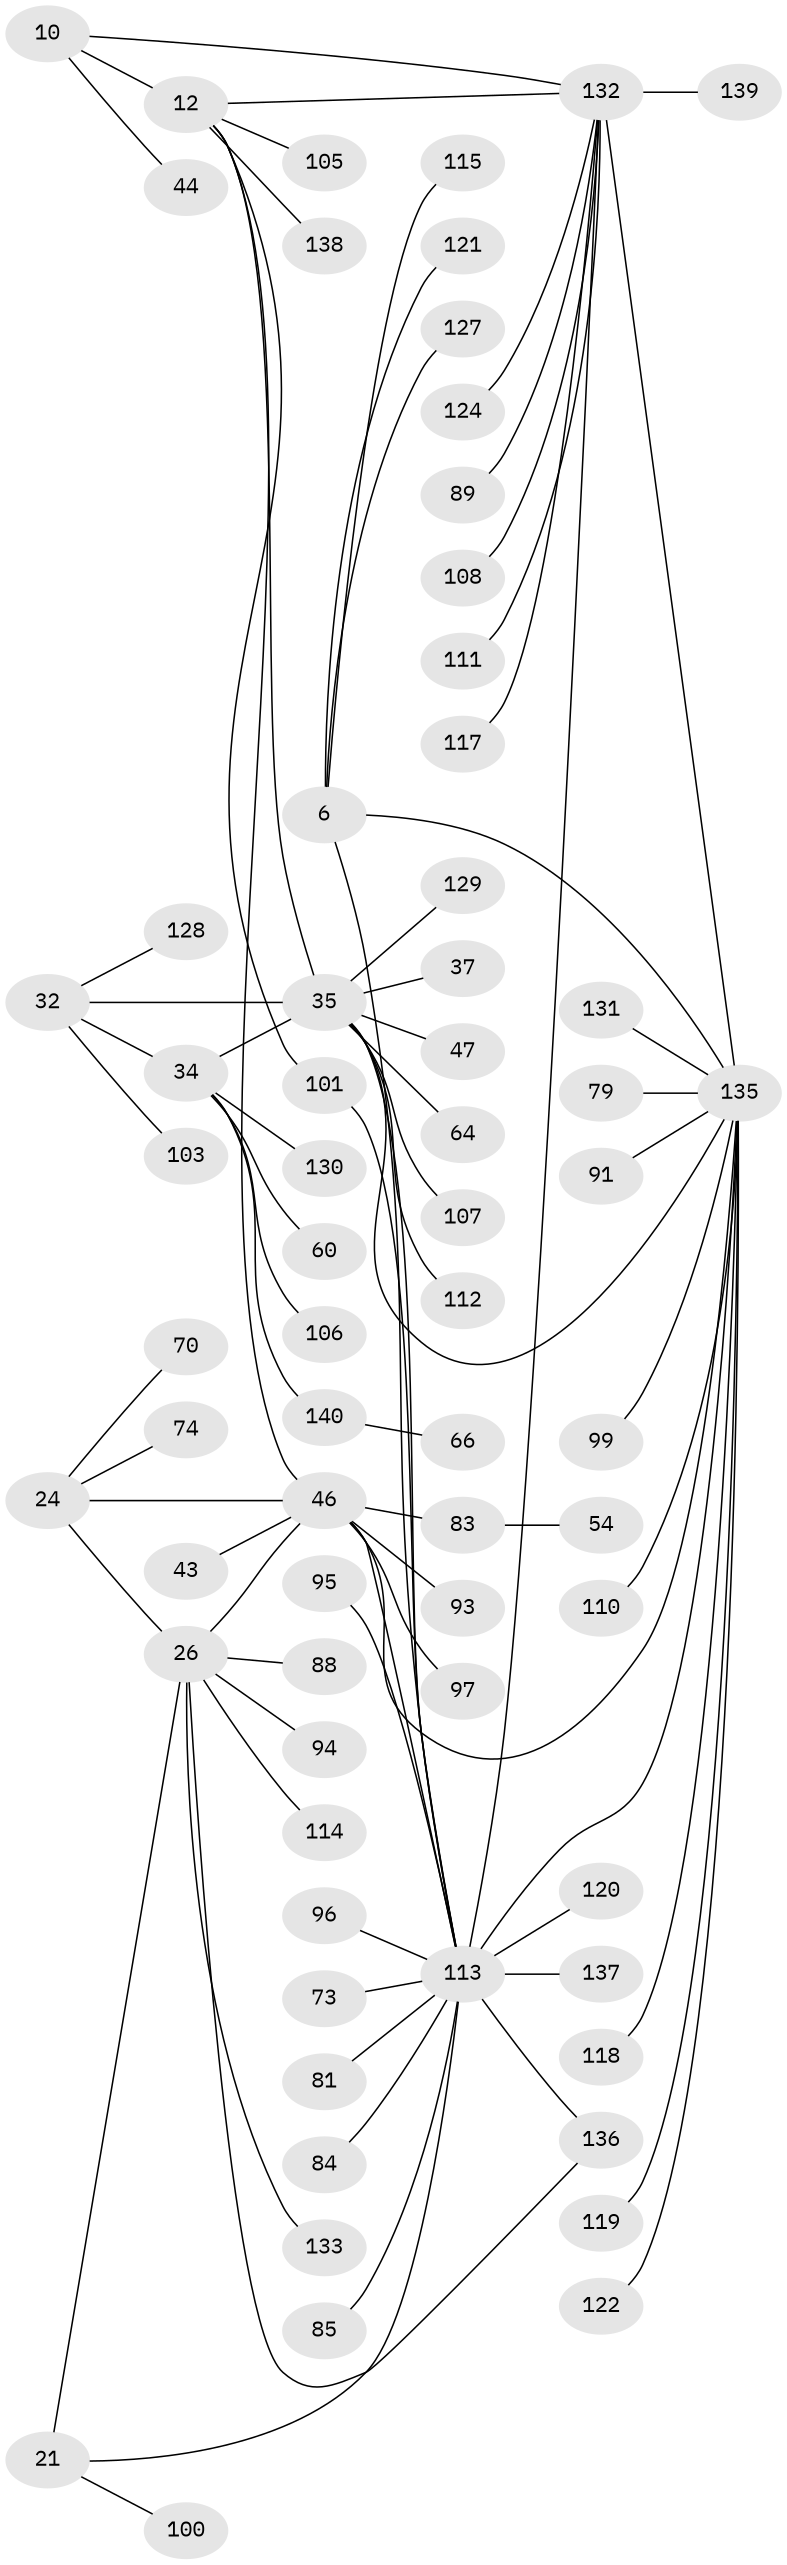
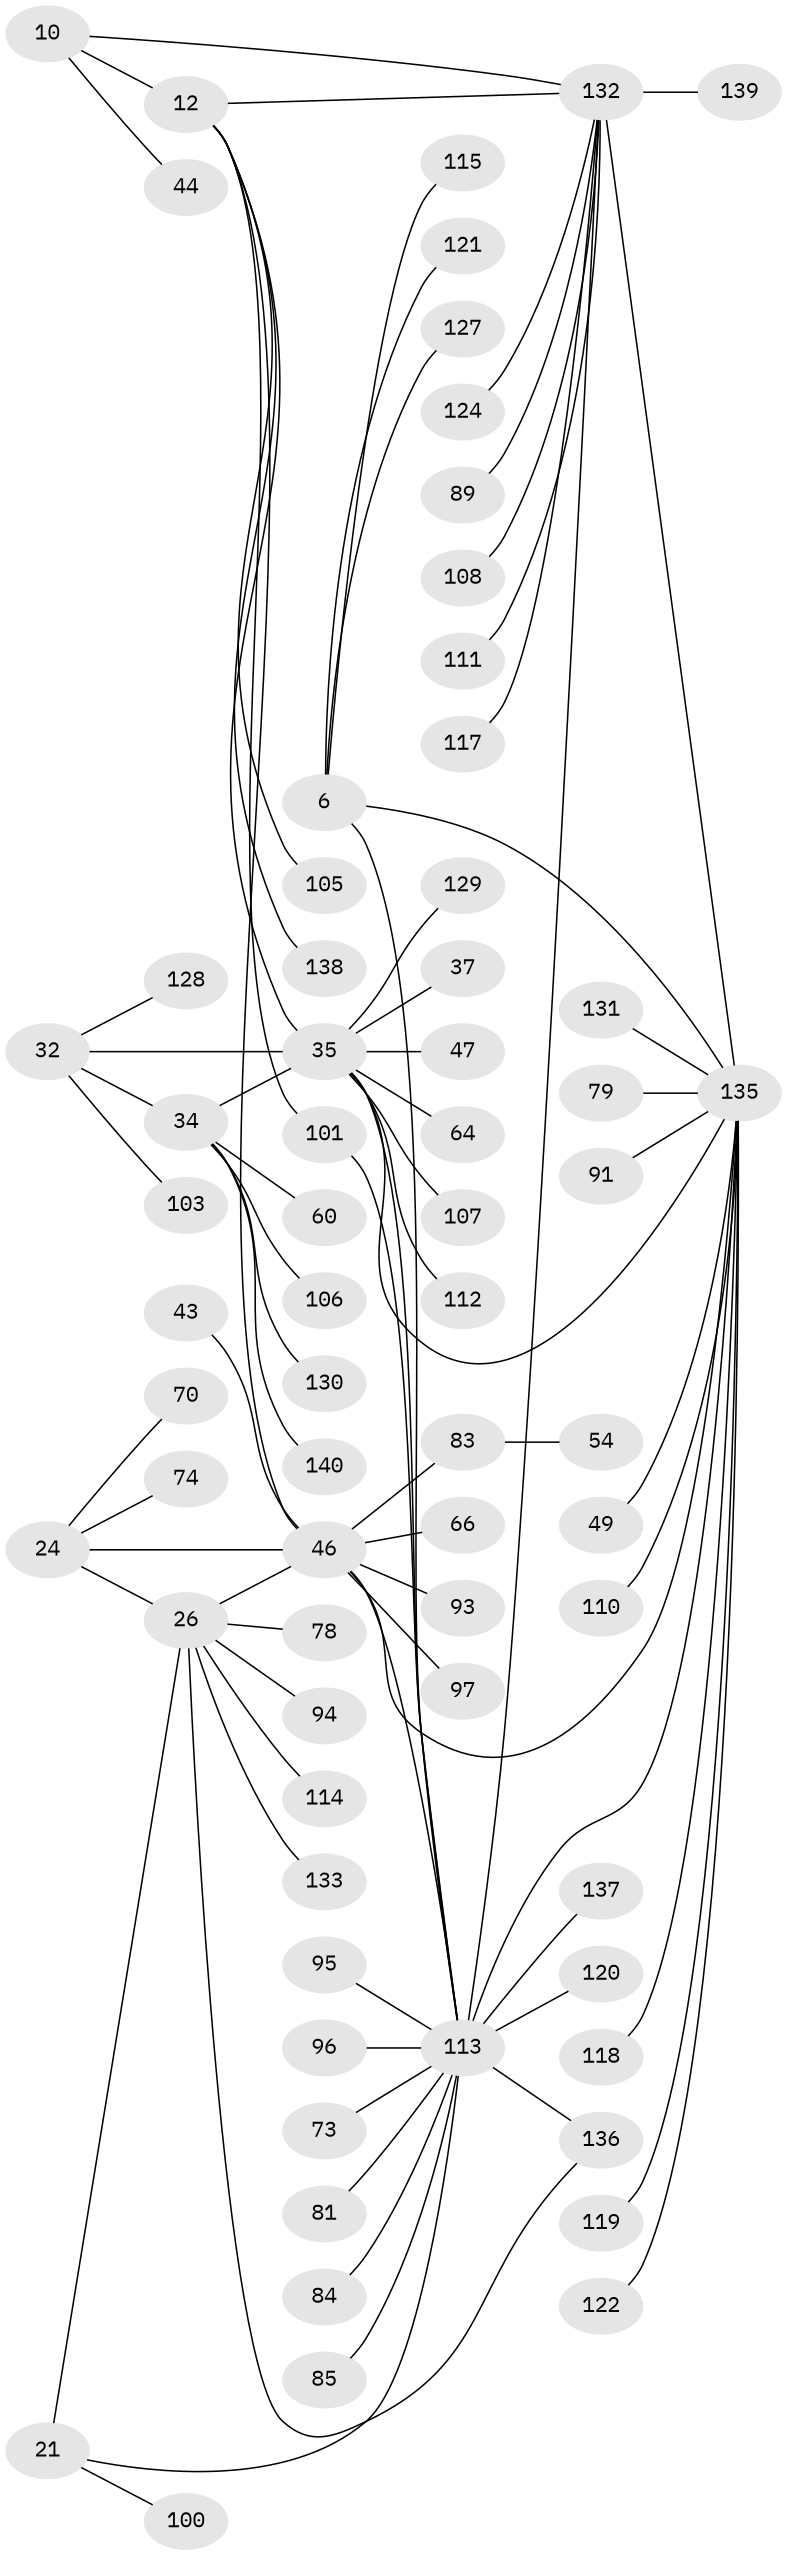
(391, 1429) -> (394, 1537)
(601, 1442) -> (601, 1525)
(324, 1667) -> (324, 1633)
